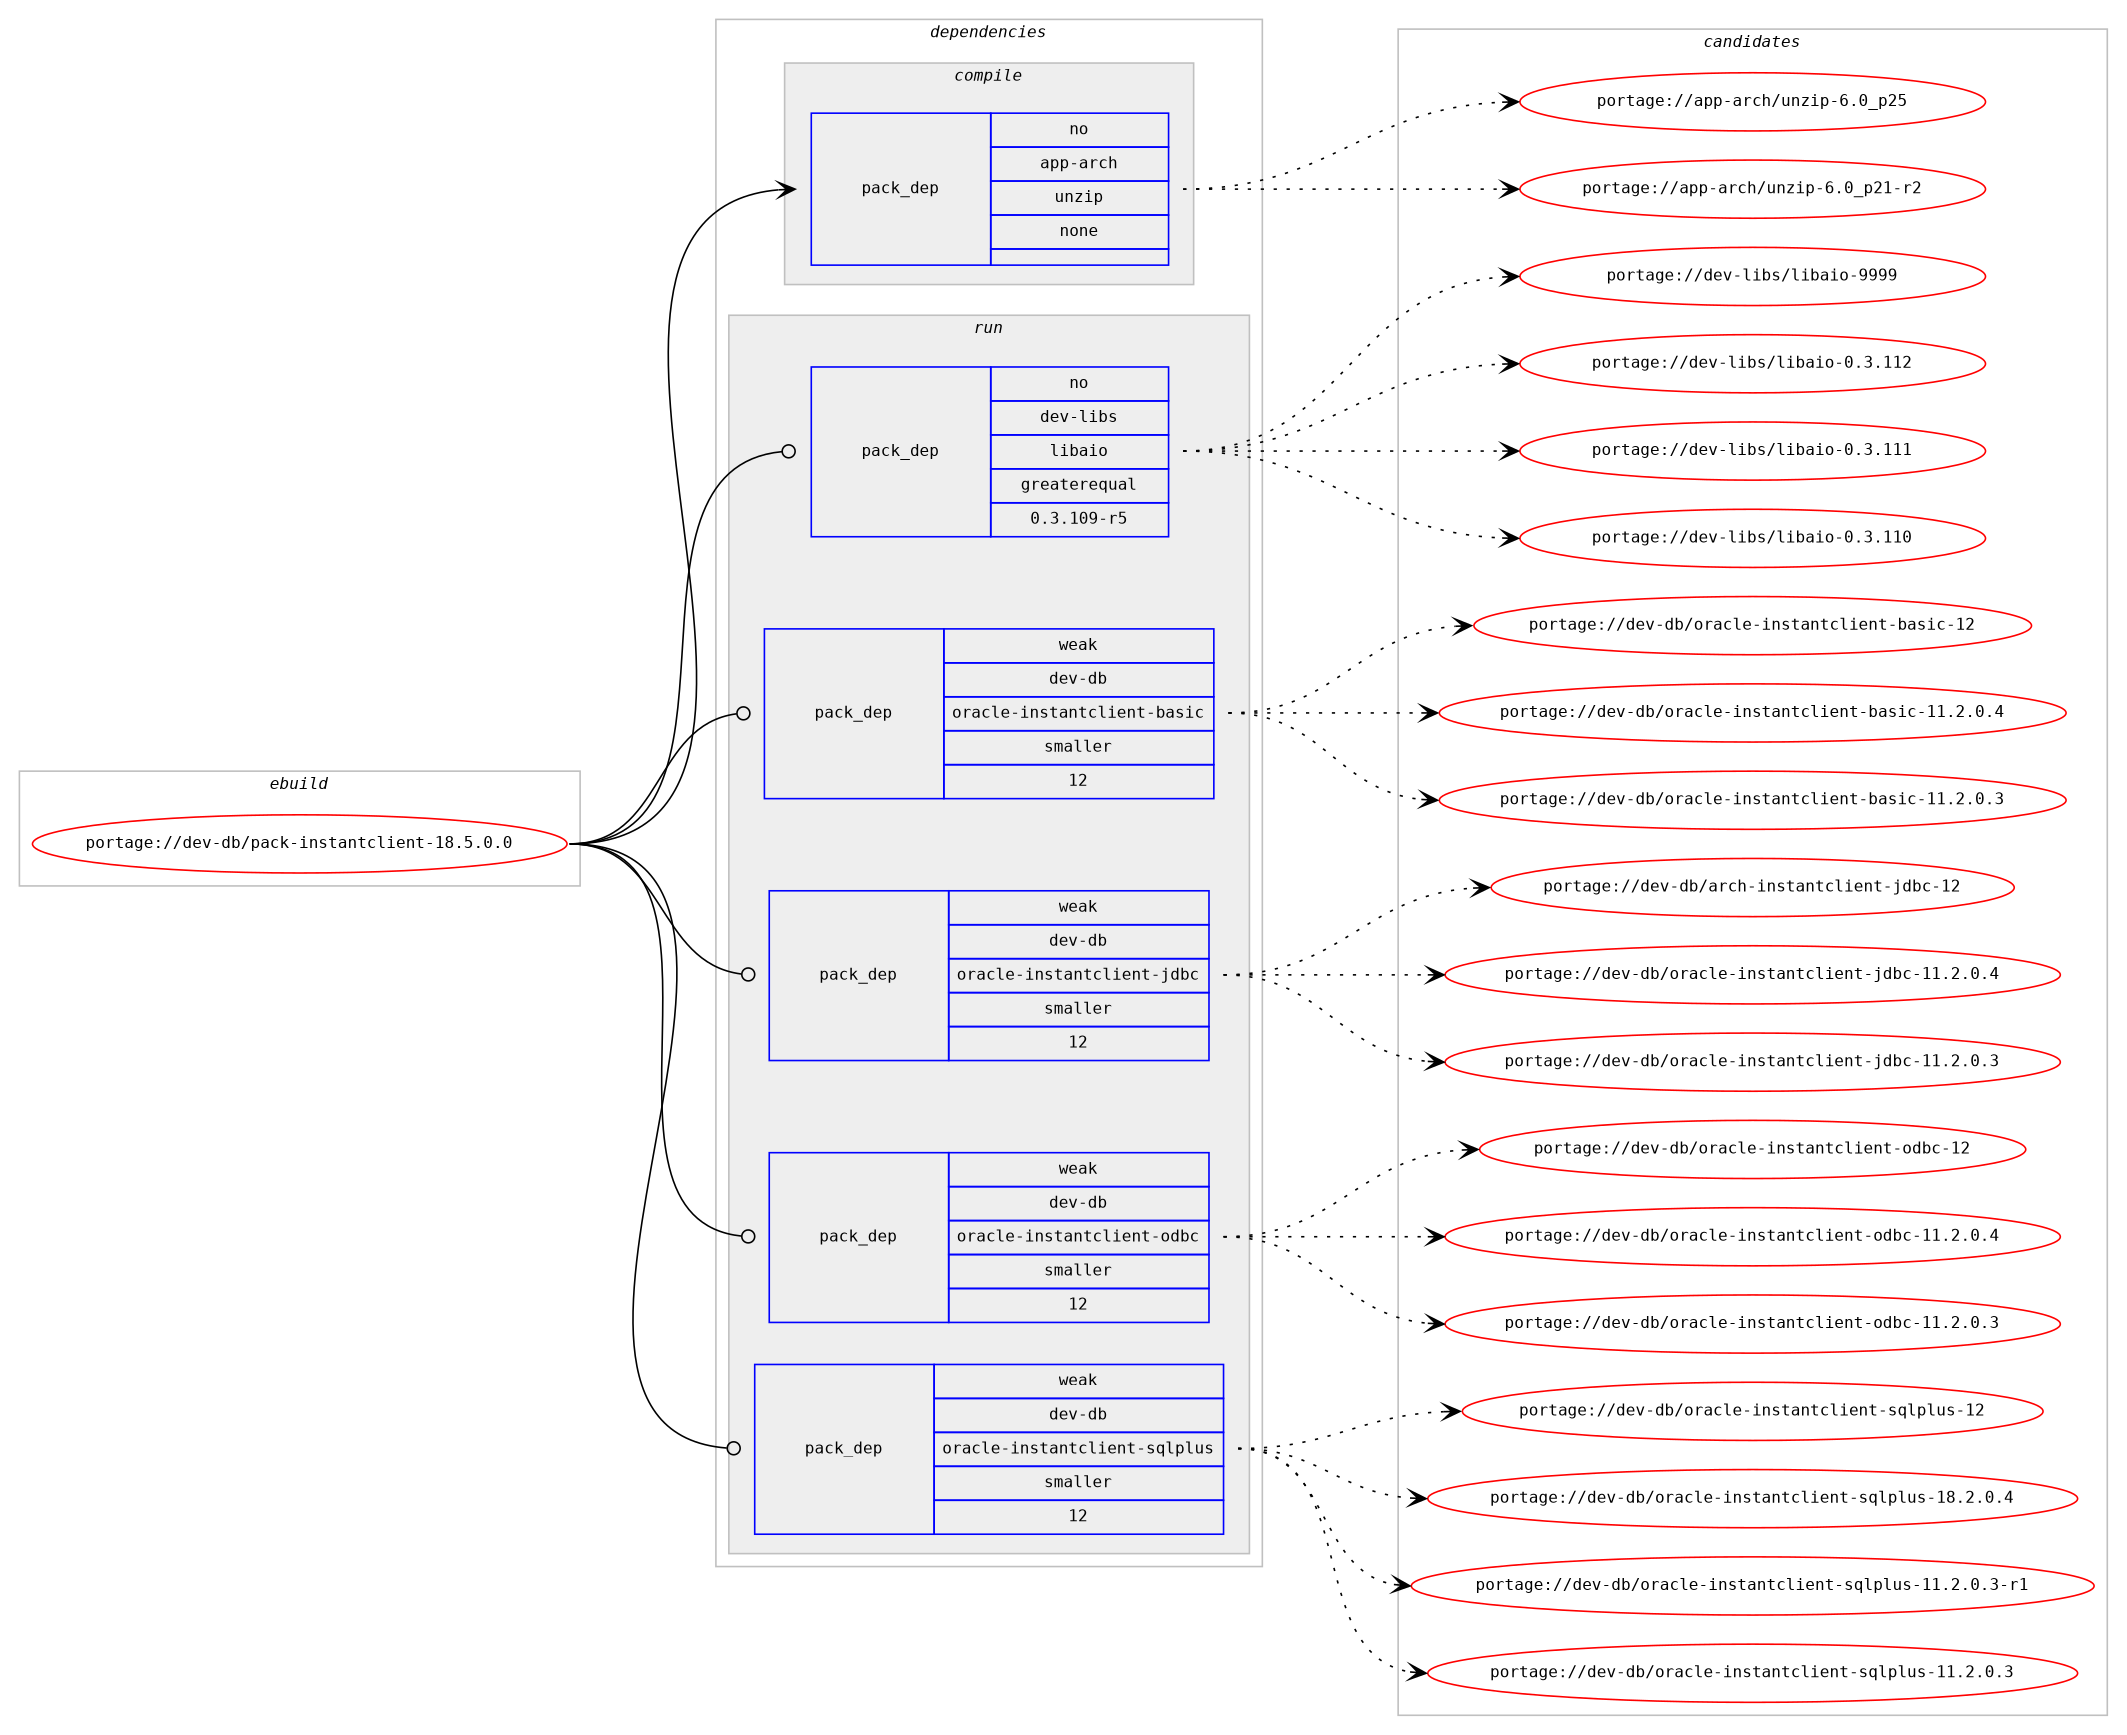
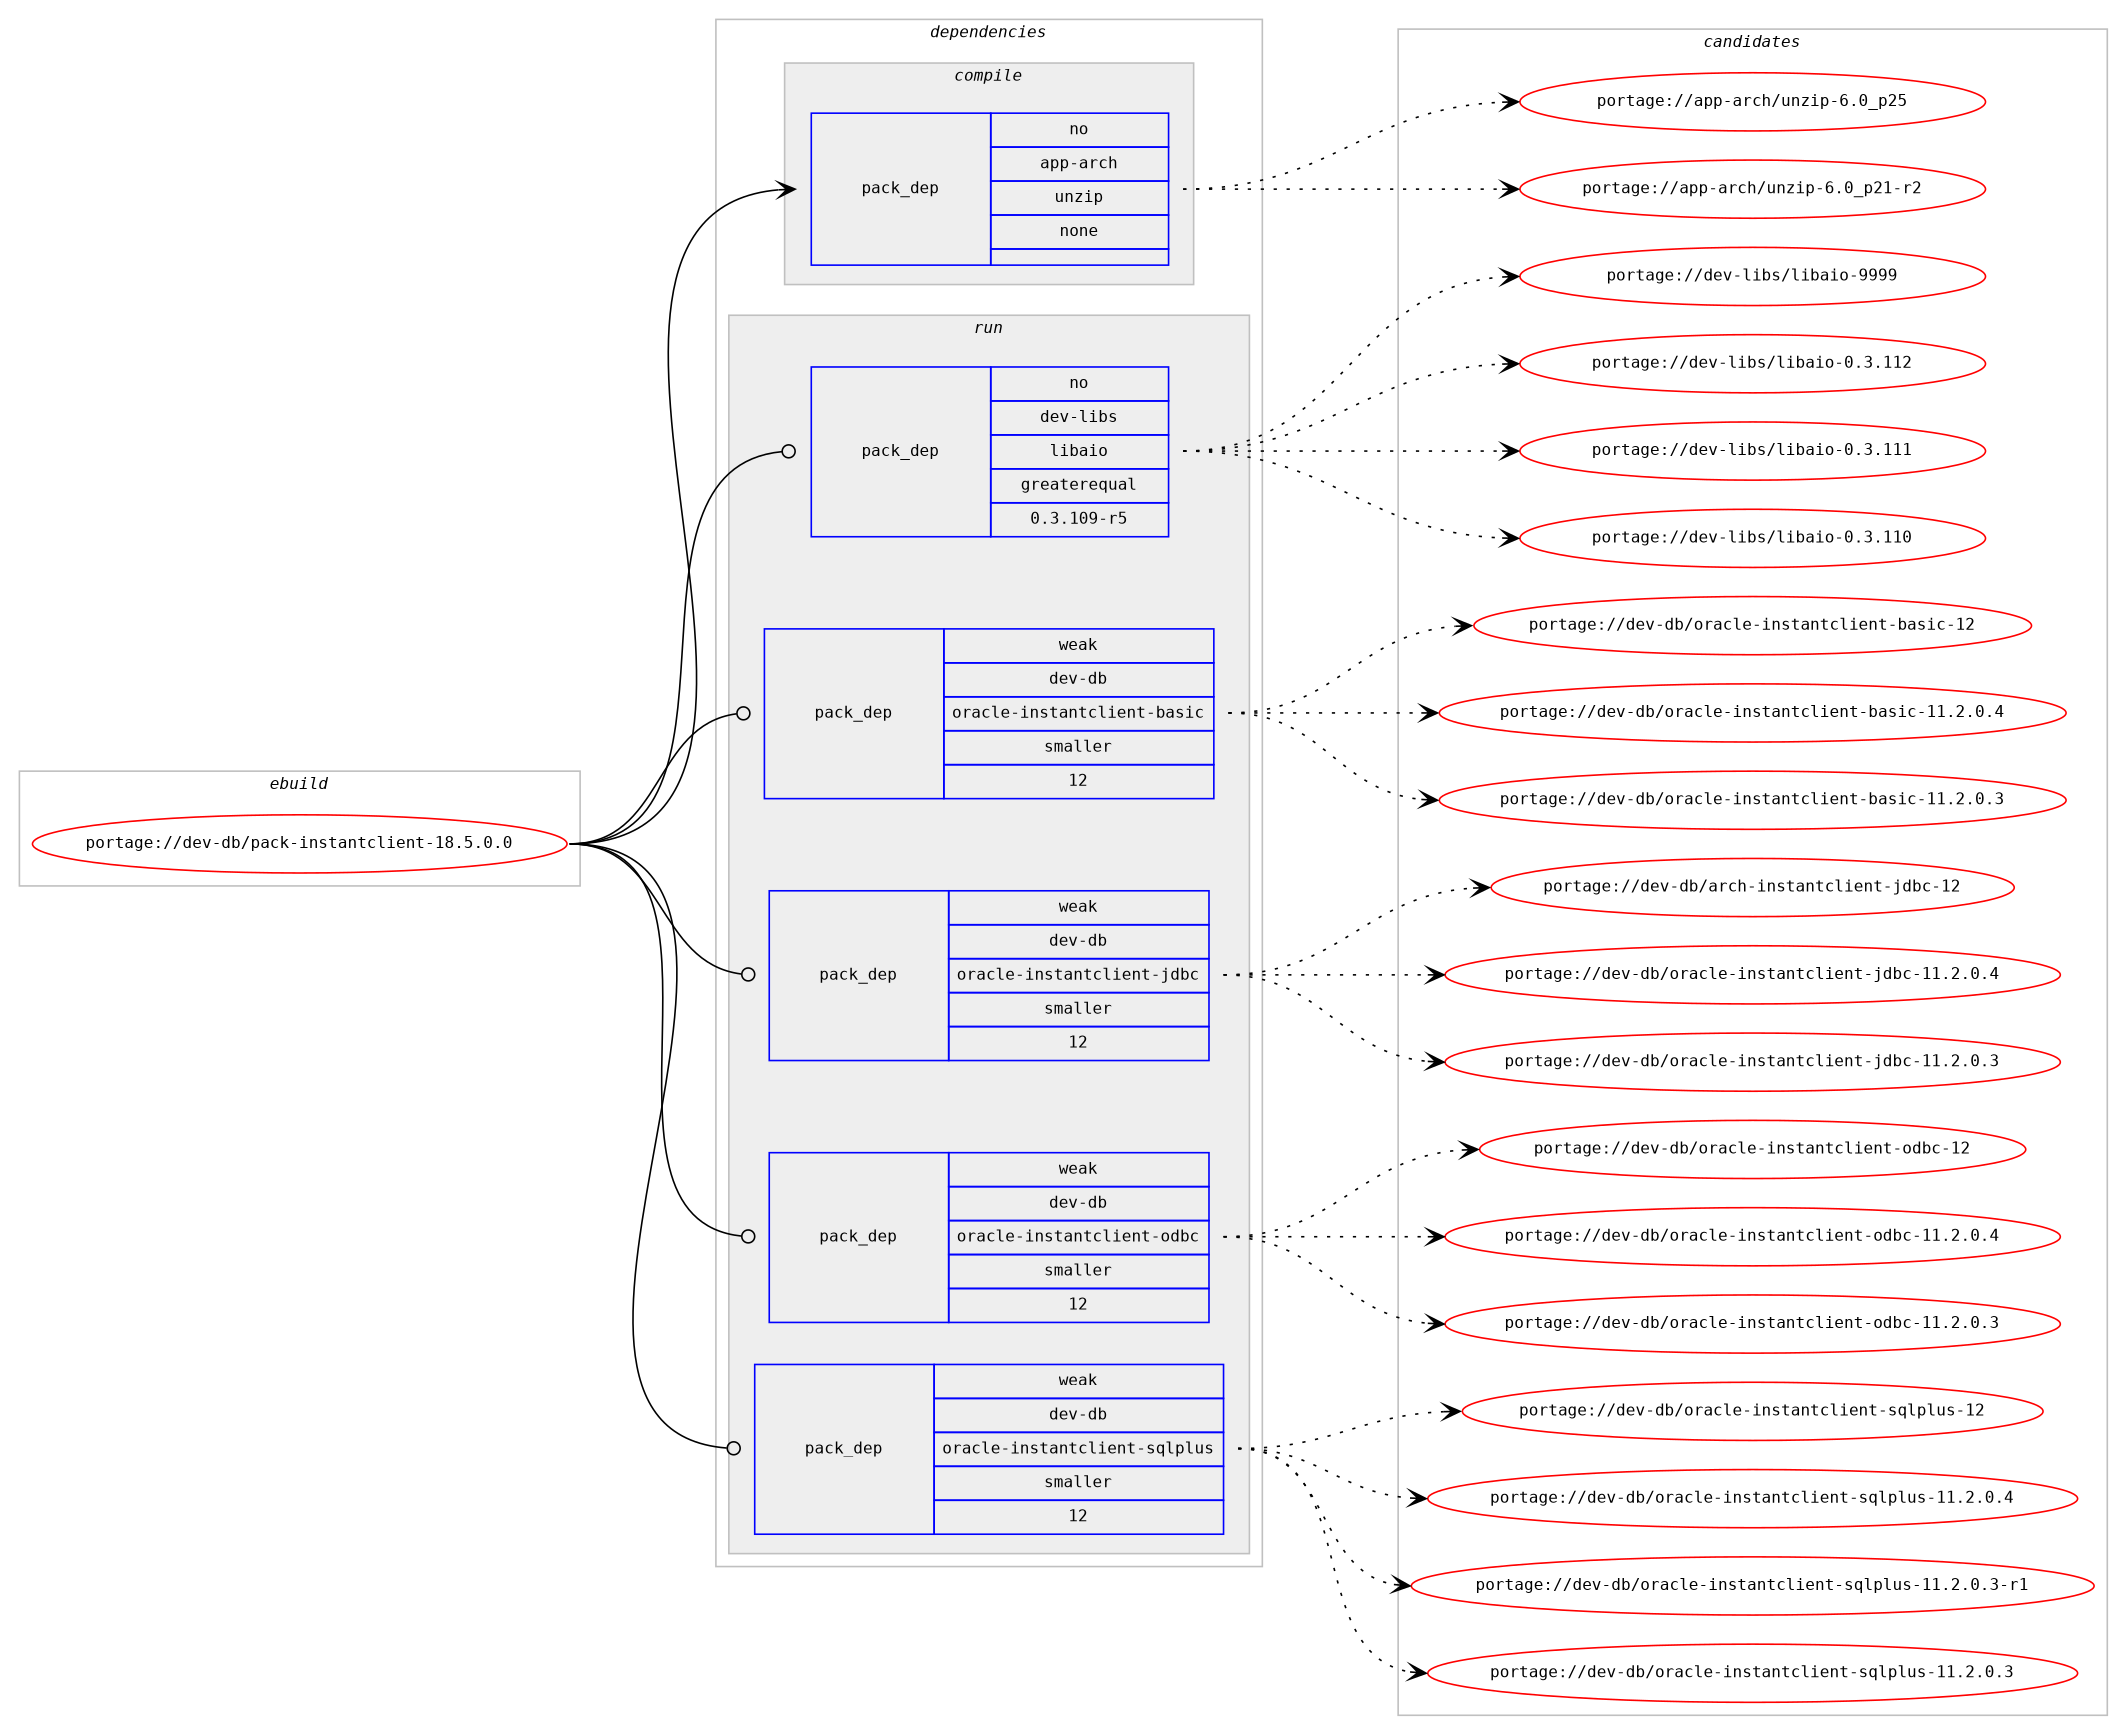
(1753, 1499) -> (1753, 1499)
